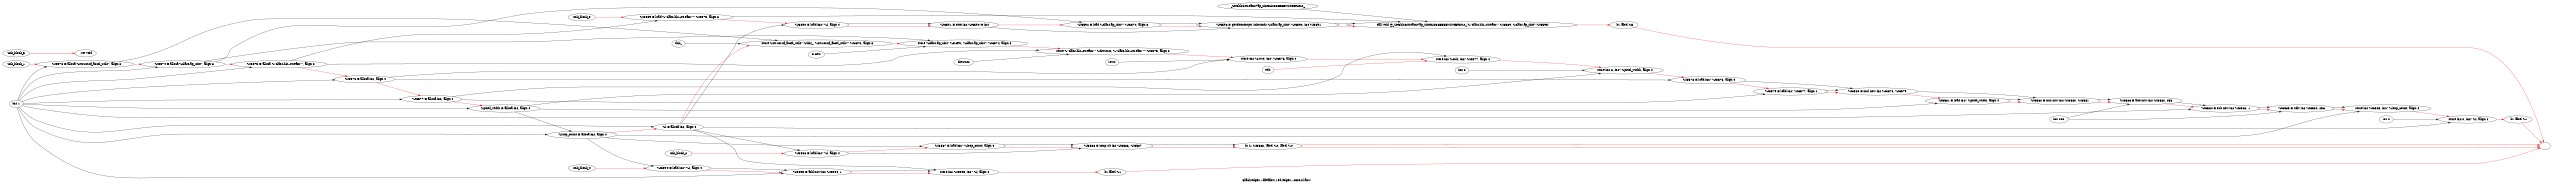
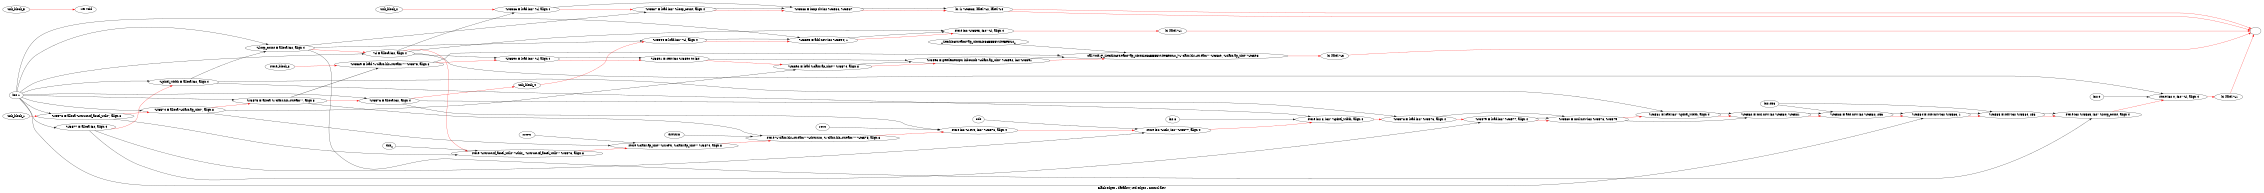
(582, 17) -> (280, 67)
(1353, 65) -> (1060, 125)
(397, 89) -> (462, 93)
